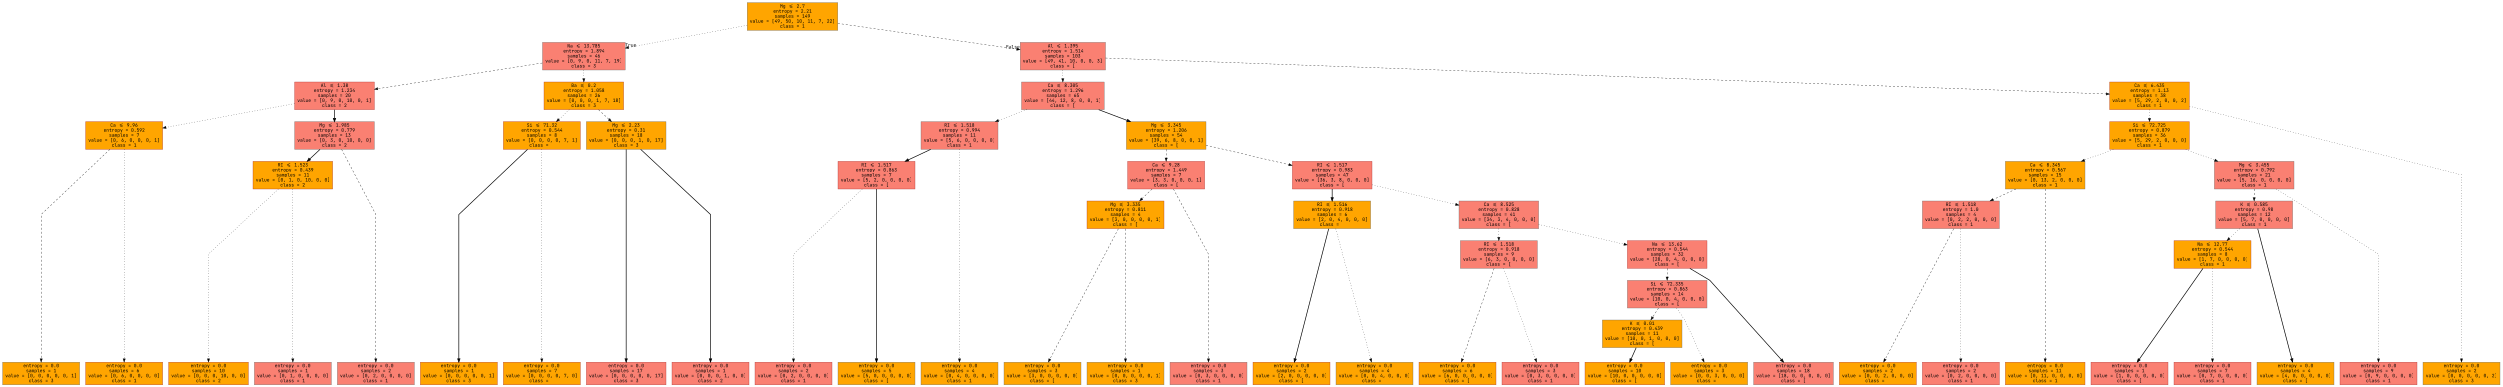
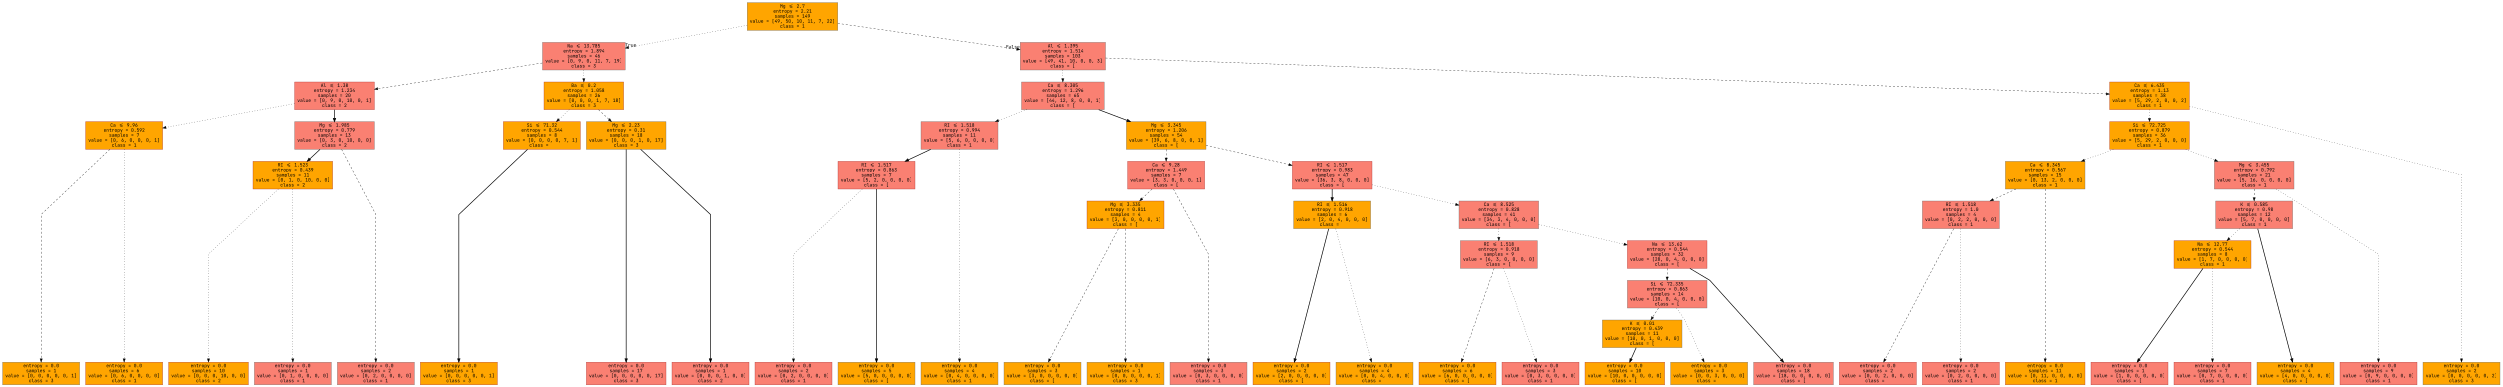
(542, 374) -> none
(1878, 374) -> (1878, 374)
